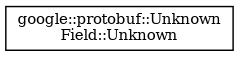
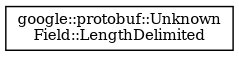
(119, 28) -> (119, 28)
